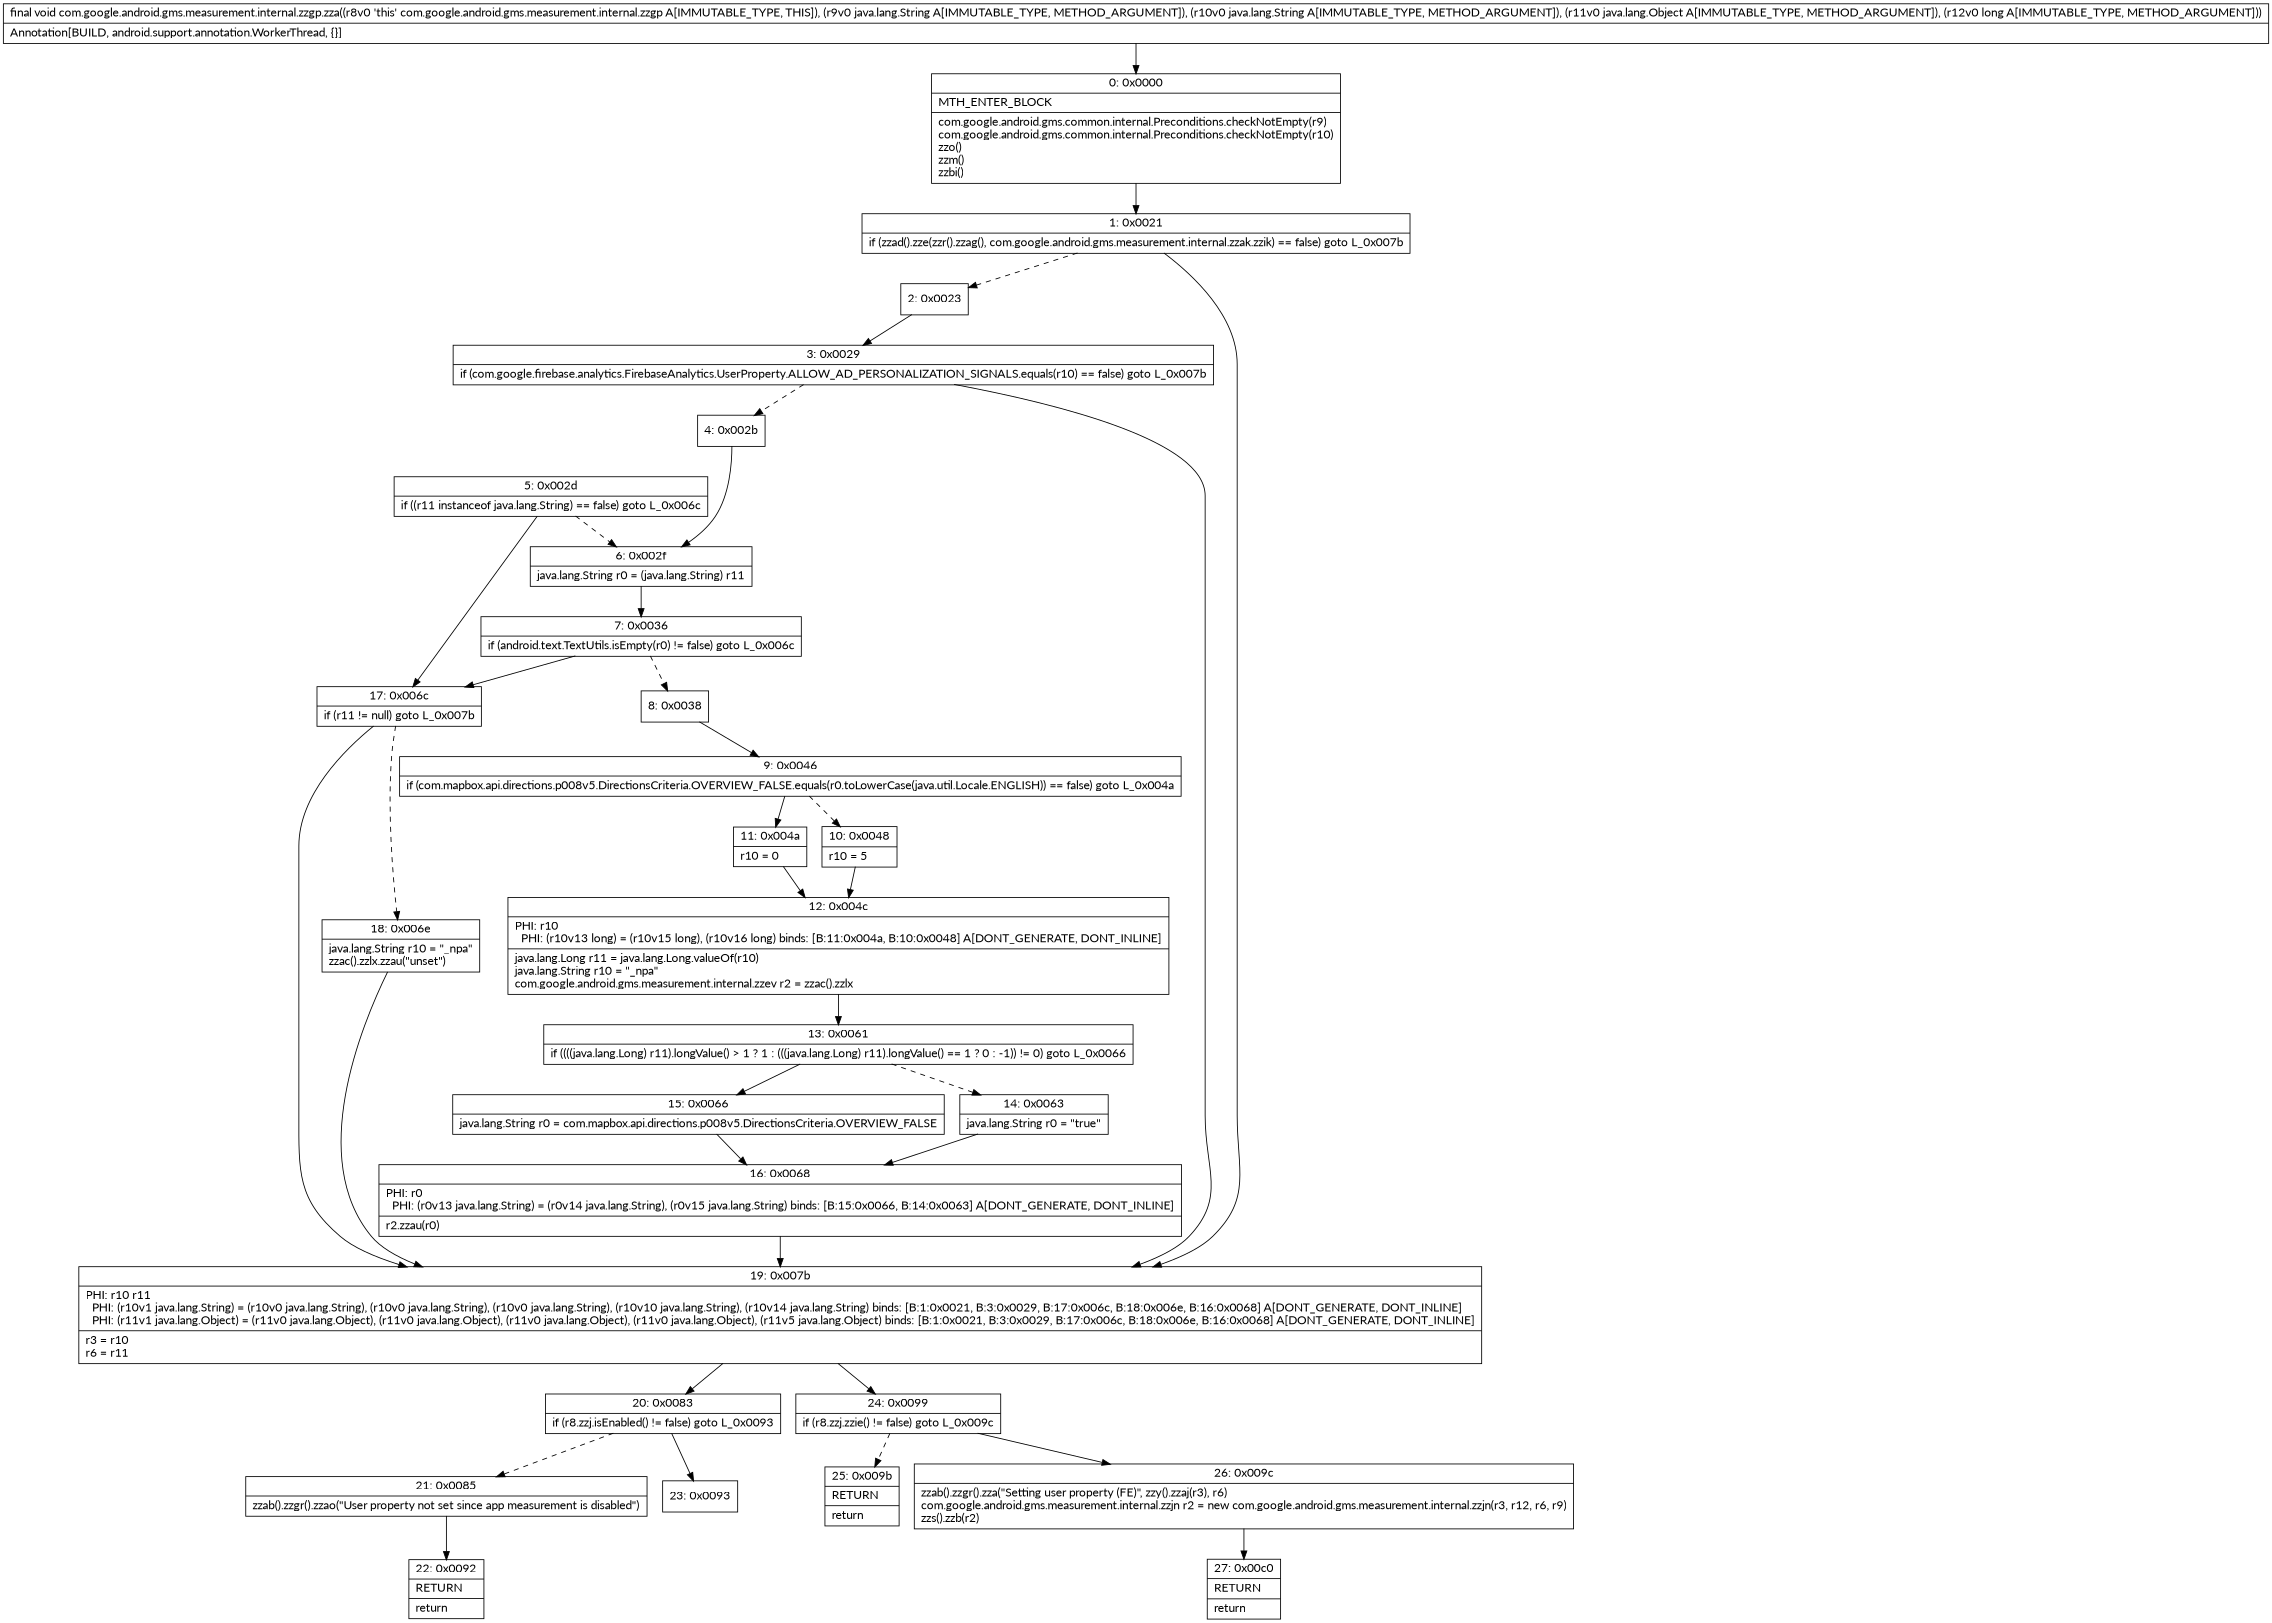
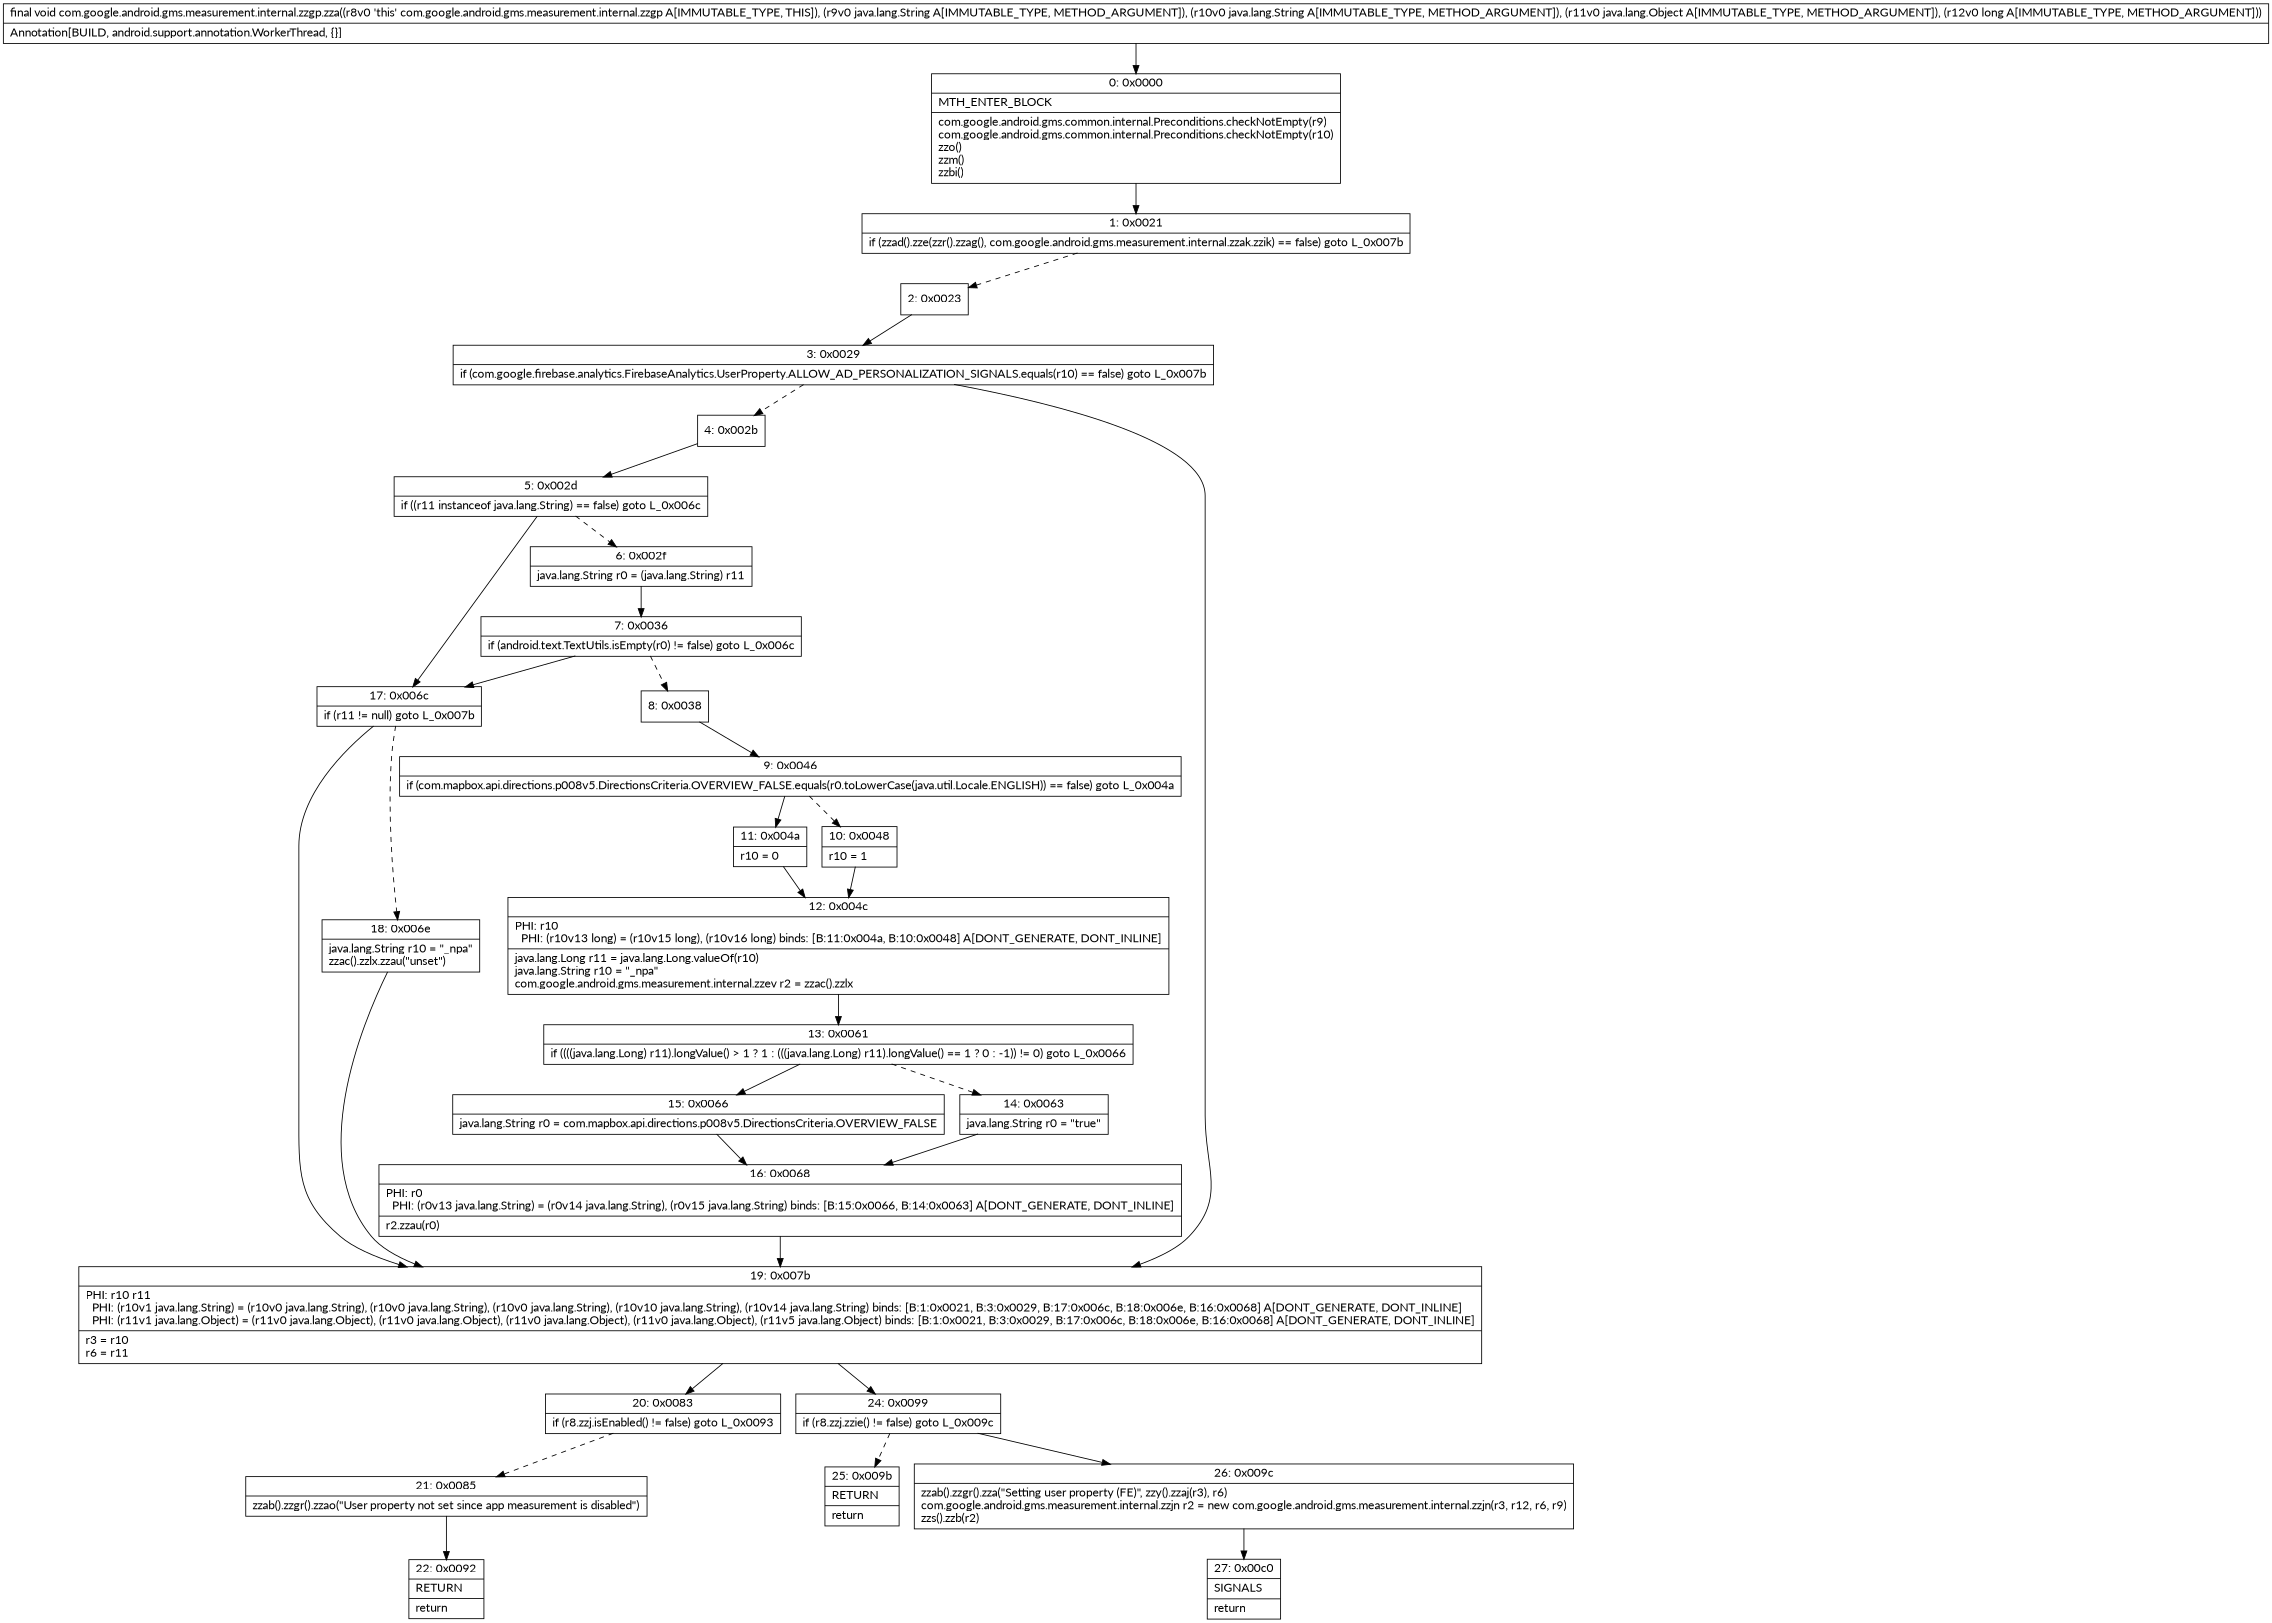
(723, 500) -> (654, 459)
(1237, 765) -> none
(848, 857) -> (848, 857)
(700, 1496) -> none
(1238, 1588) -> (1238, 1588)
